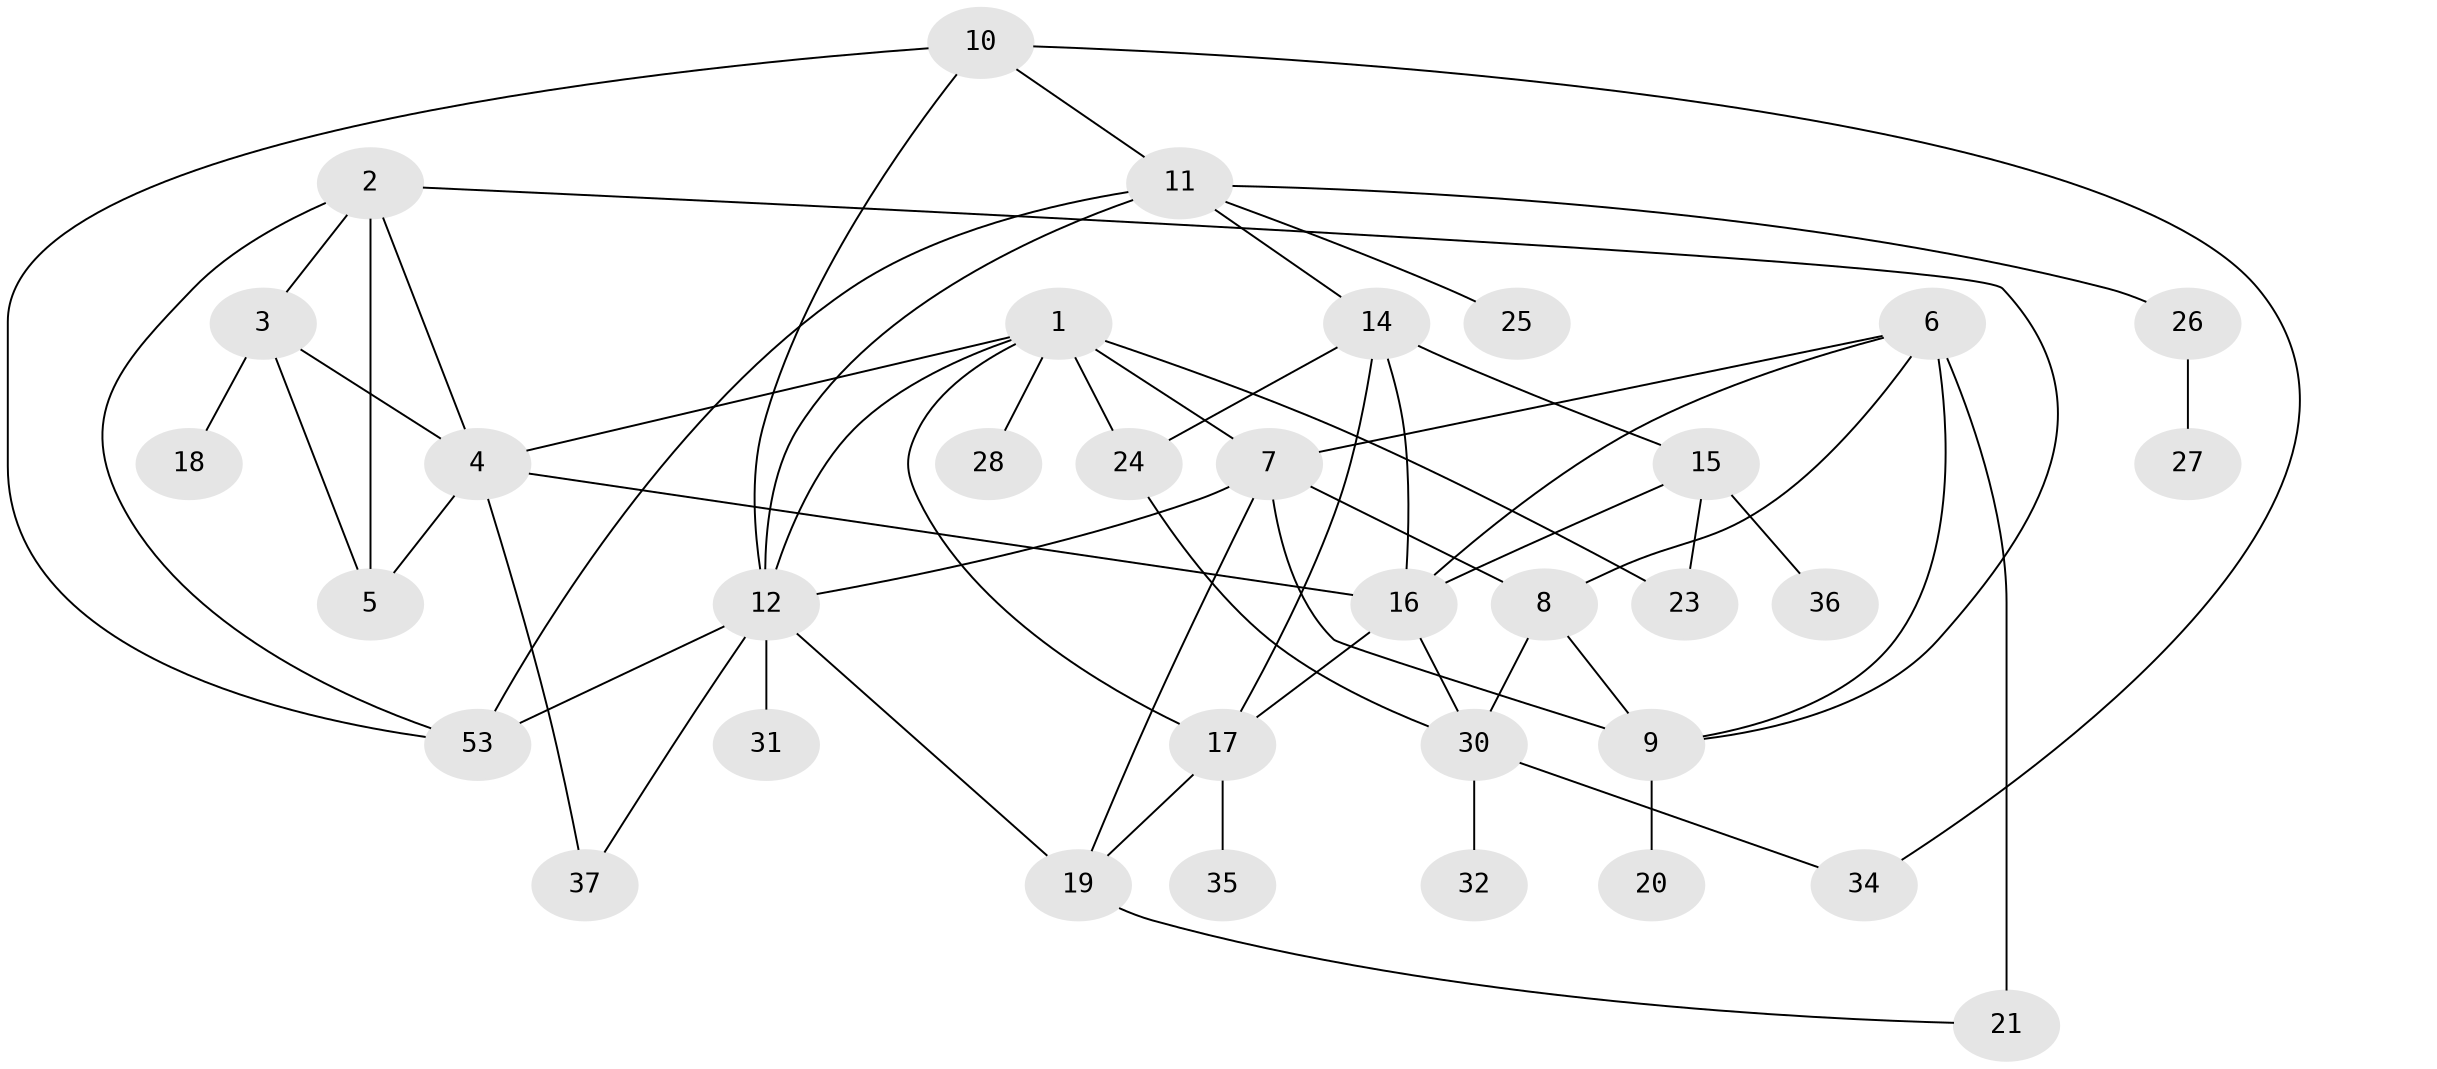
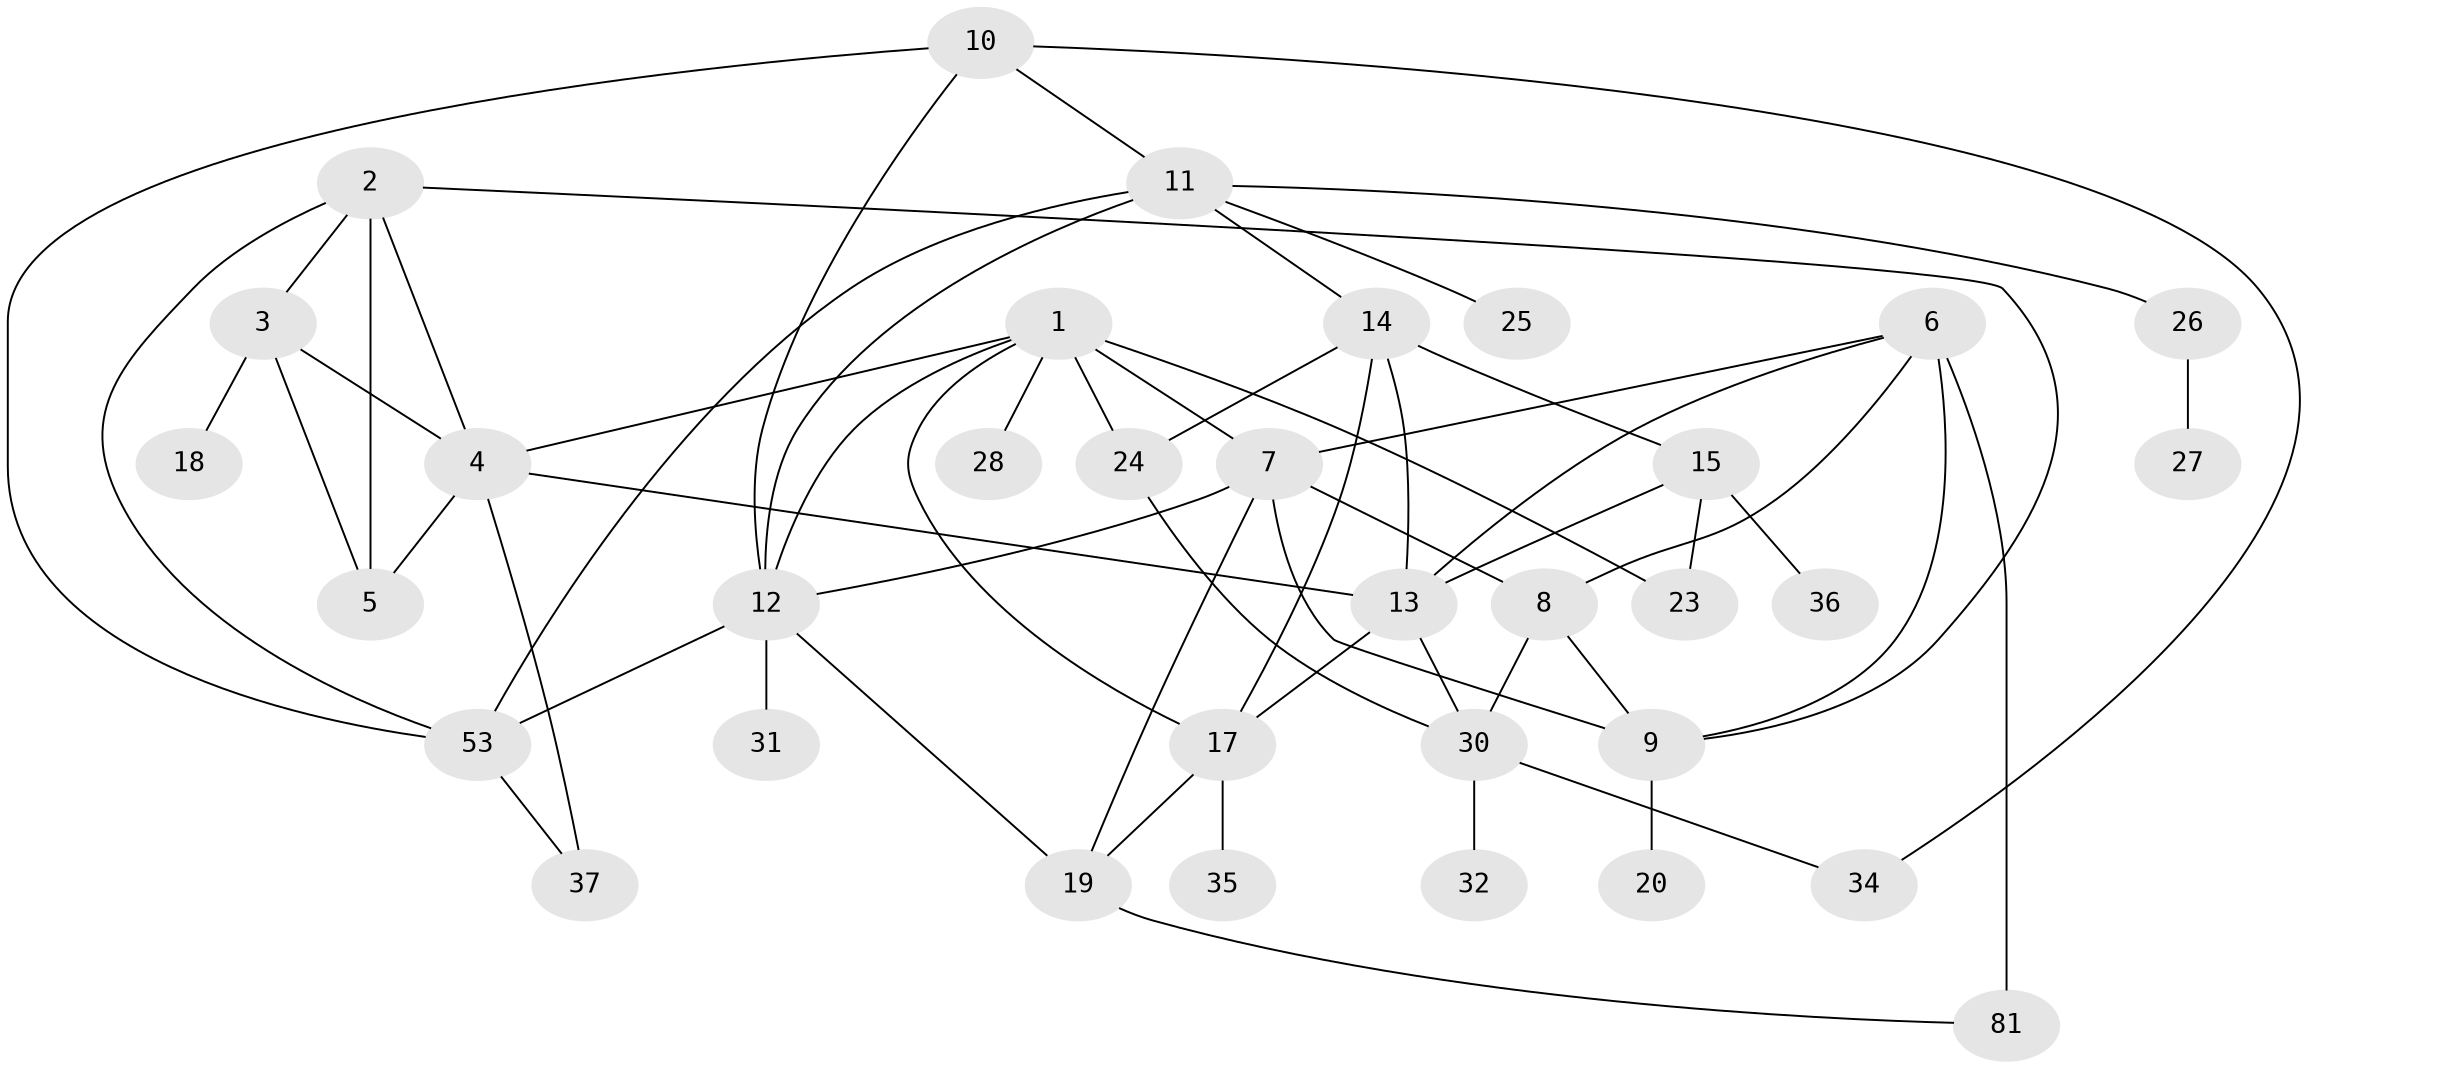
(1404, 604) -> (1404, 604)
(674, 744) -> (531, 815)
(2007, 1026) -> (2007, 1026)
